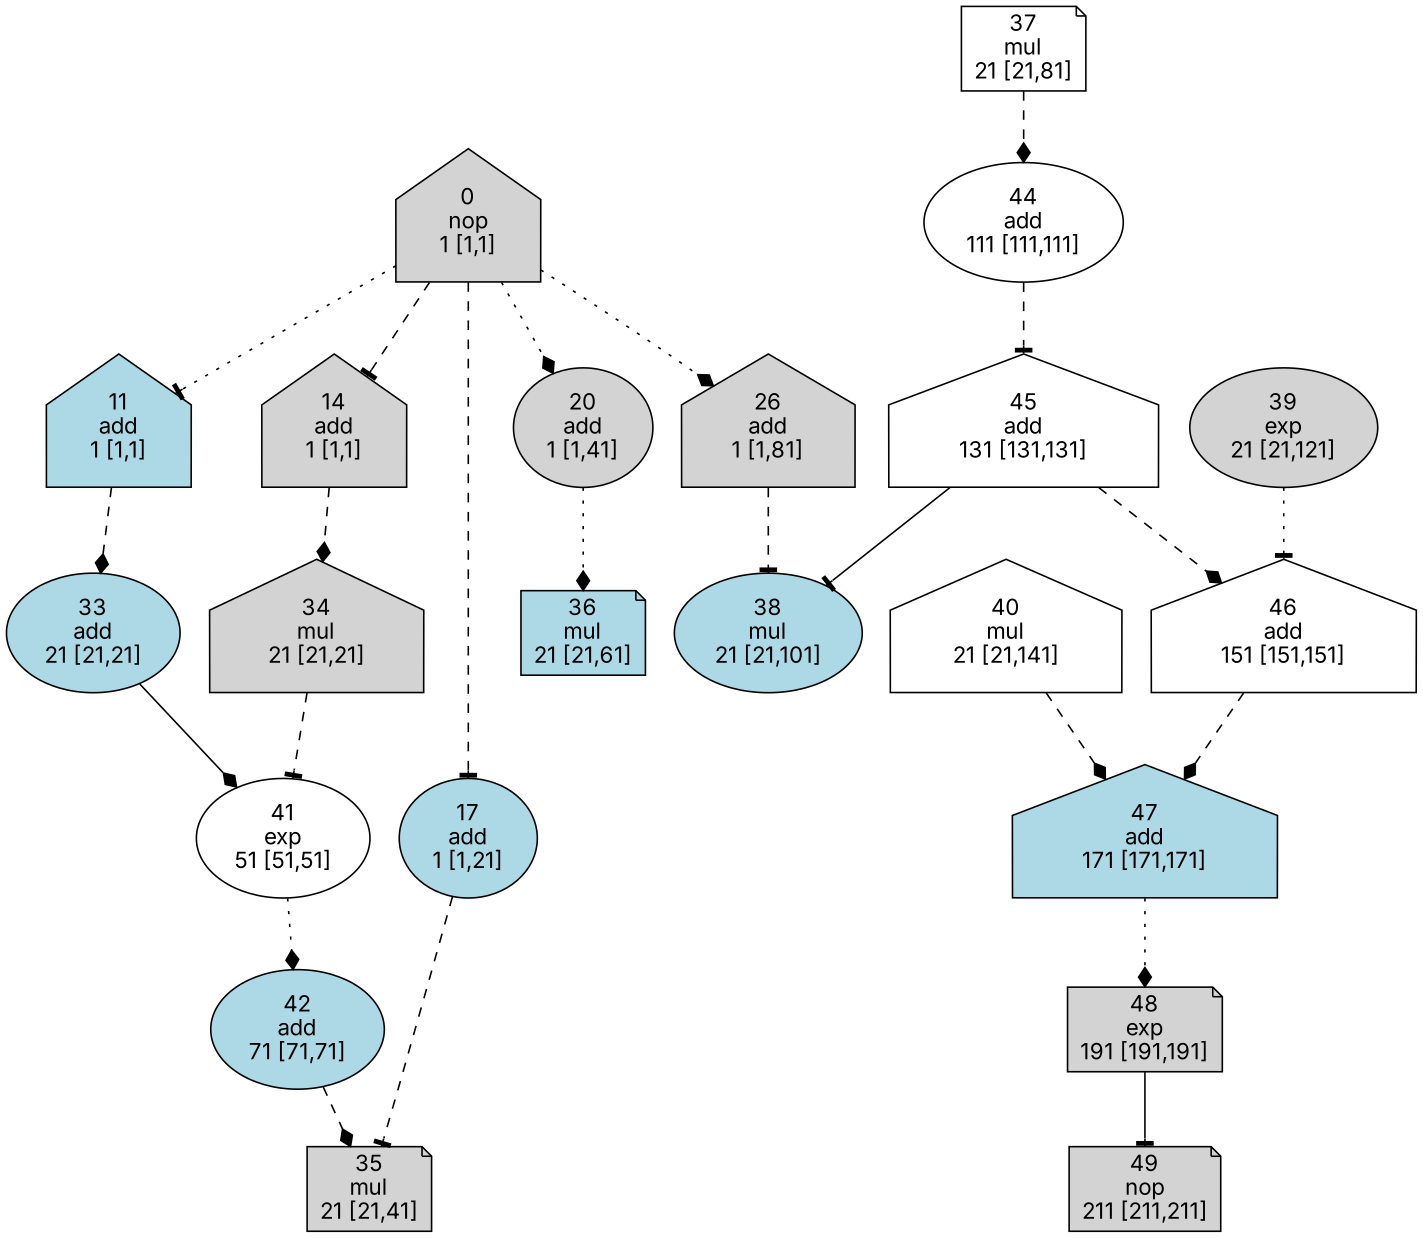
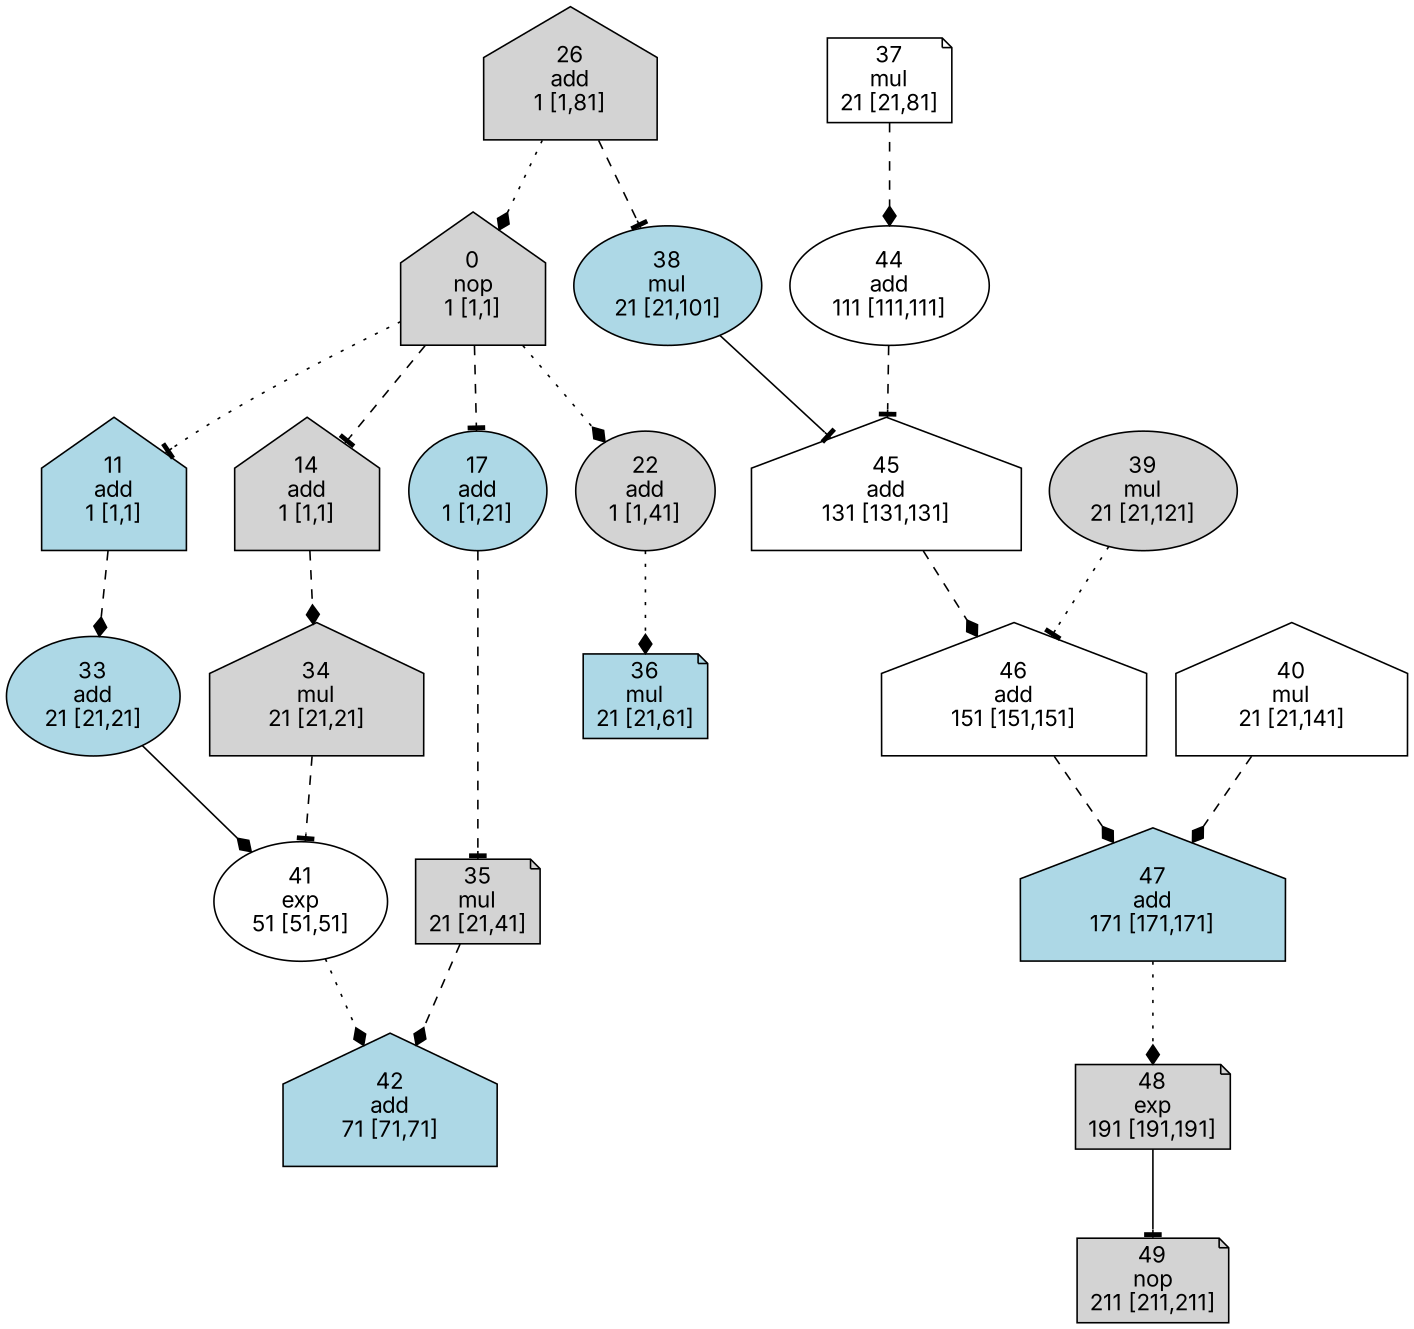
(620, 321) -> (525, 176)
(583, 428) -> (645, 491)
(1284, 428) -> (1143, 491)
(891, 534) -> (772, 384)
(298, 1029) -> (390, 1107)
(333, 1108) -> (442, 986)
